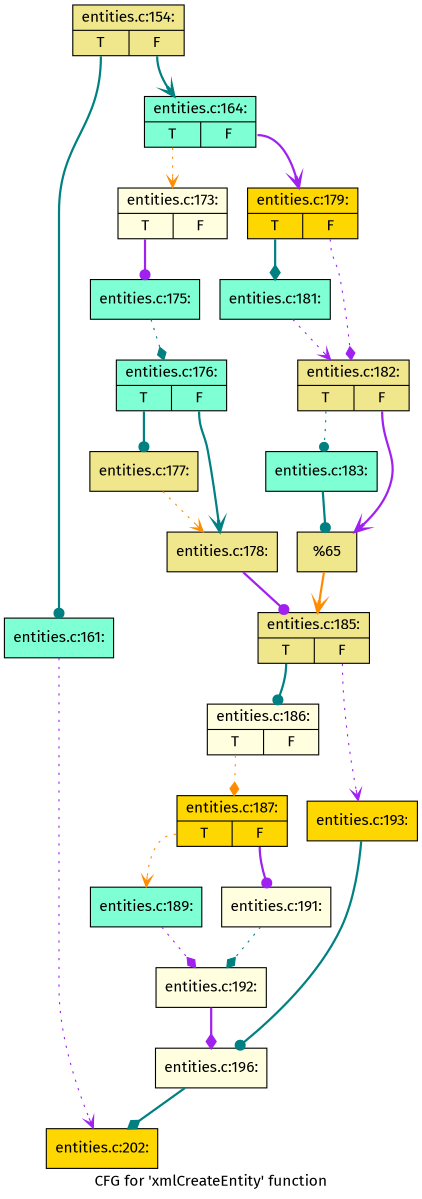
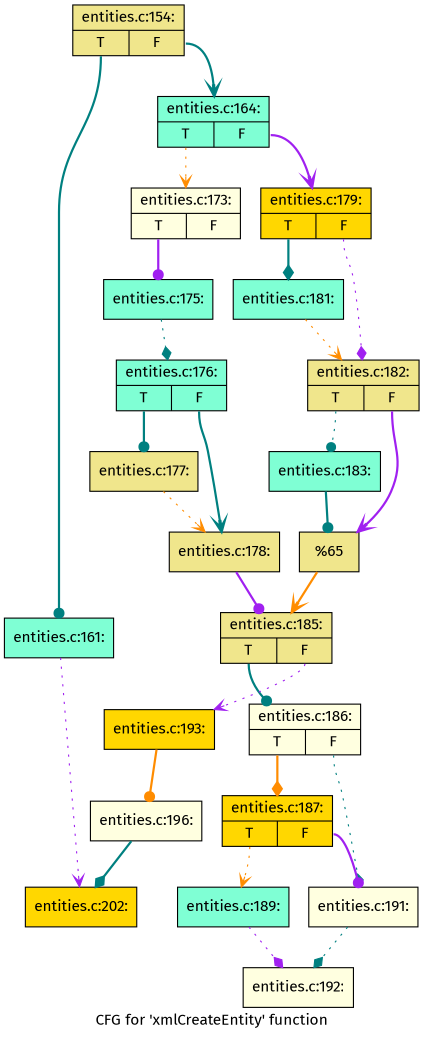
(308, 336) -> (320, 336)
(235, 769) -> (277, 769)
none -> (346, 814)
(326, 955) -> (153, 771)
(211, 1021) -> none
